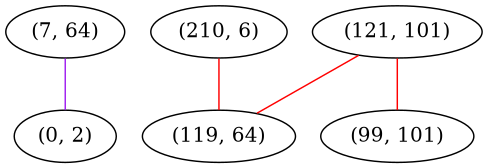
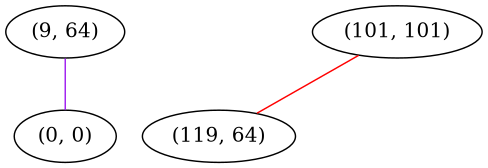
(65, 32) -> (65, 32)
(219, 32) -> none
(397, 32) -> (397, 32)
(65, 136) -> (65, 136)
(397, 136) -> none
